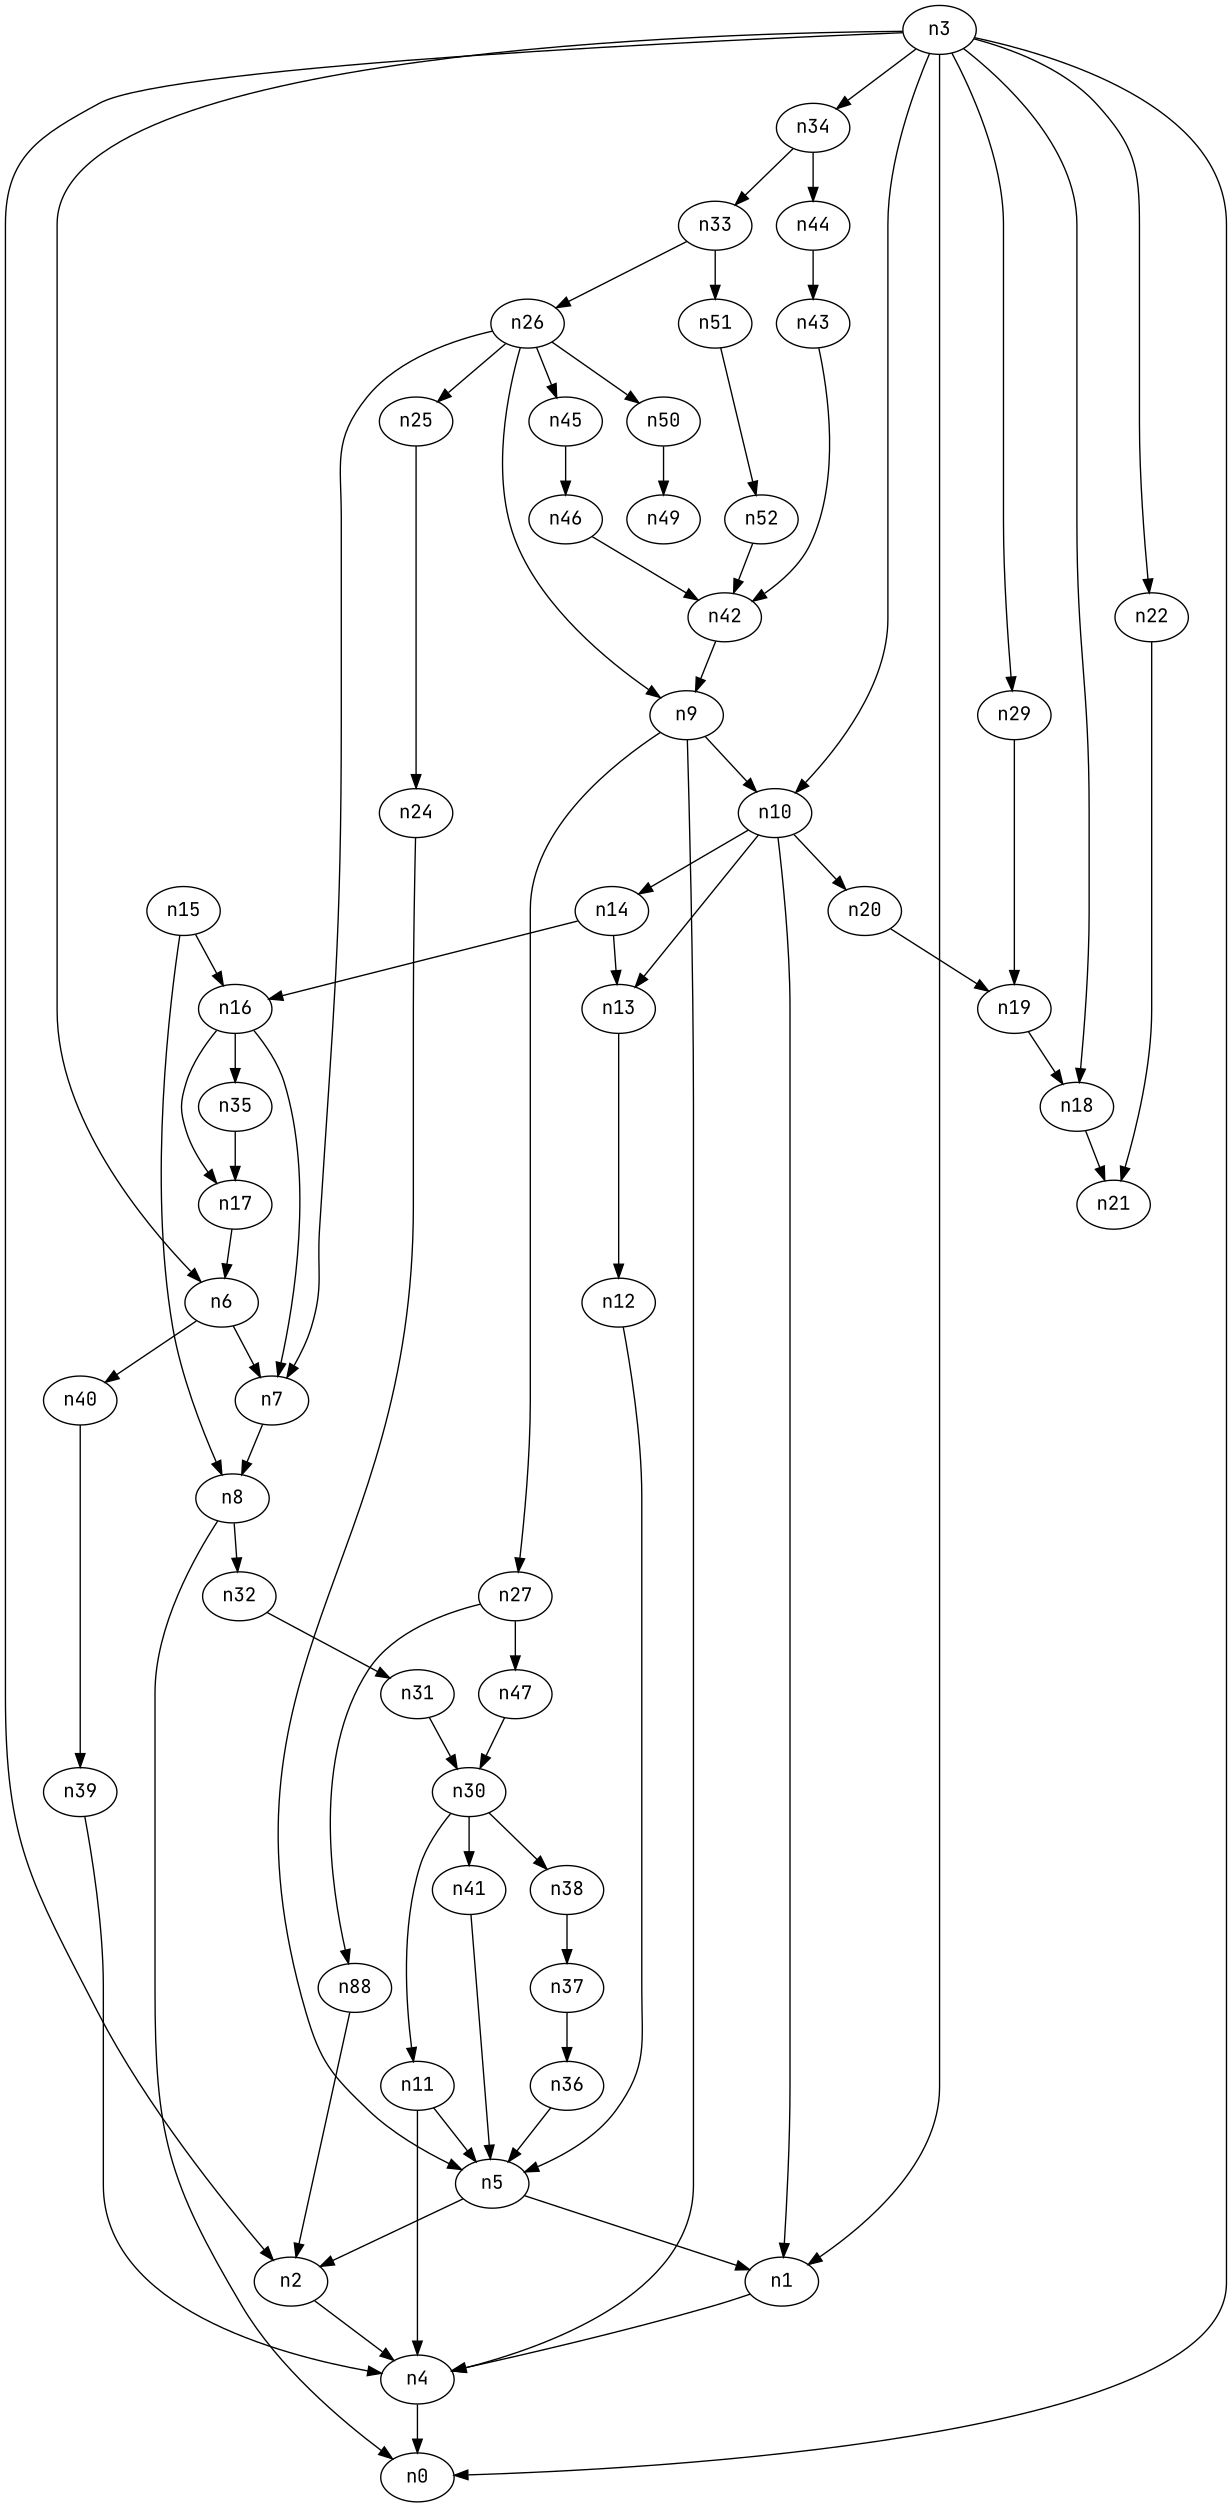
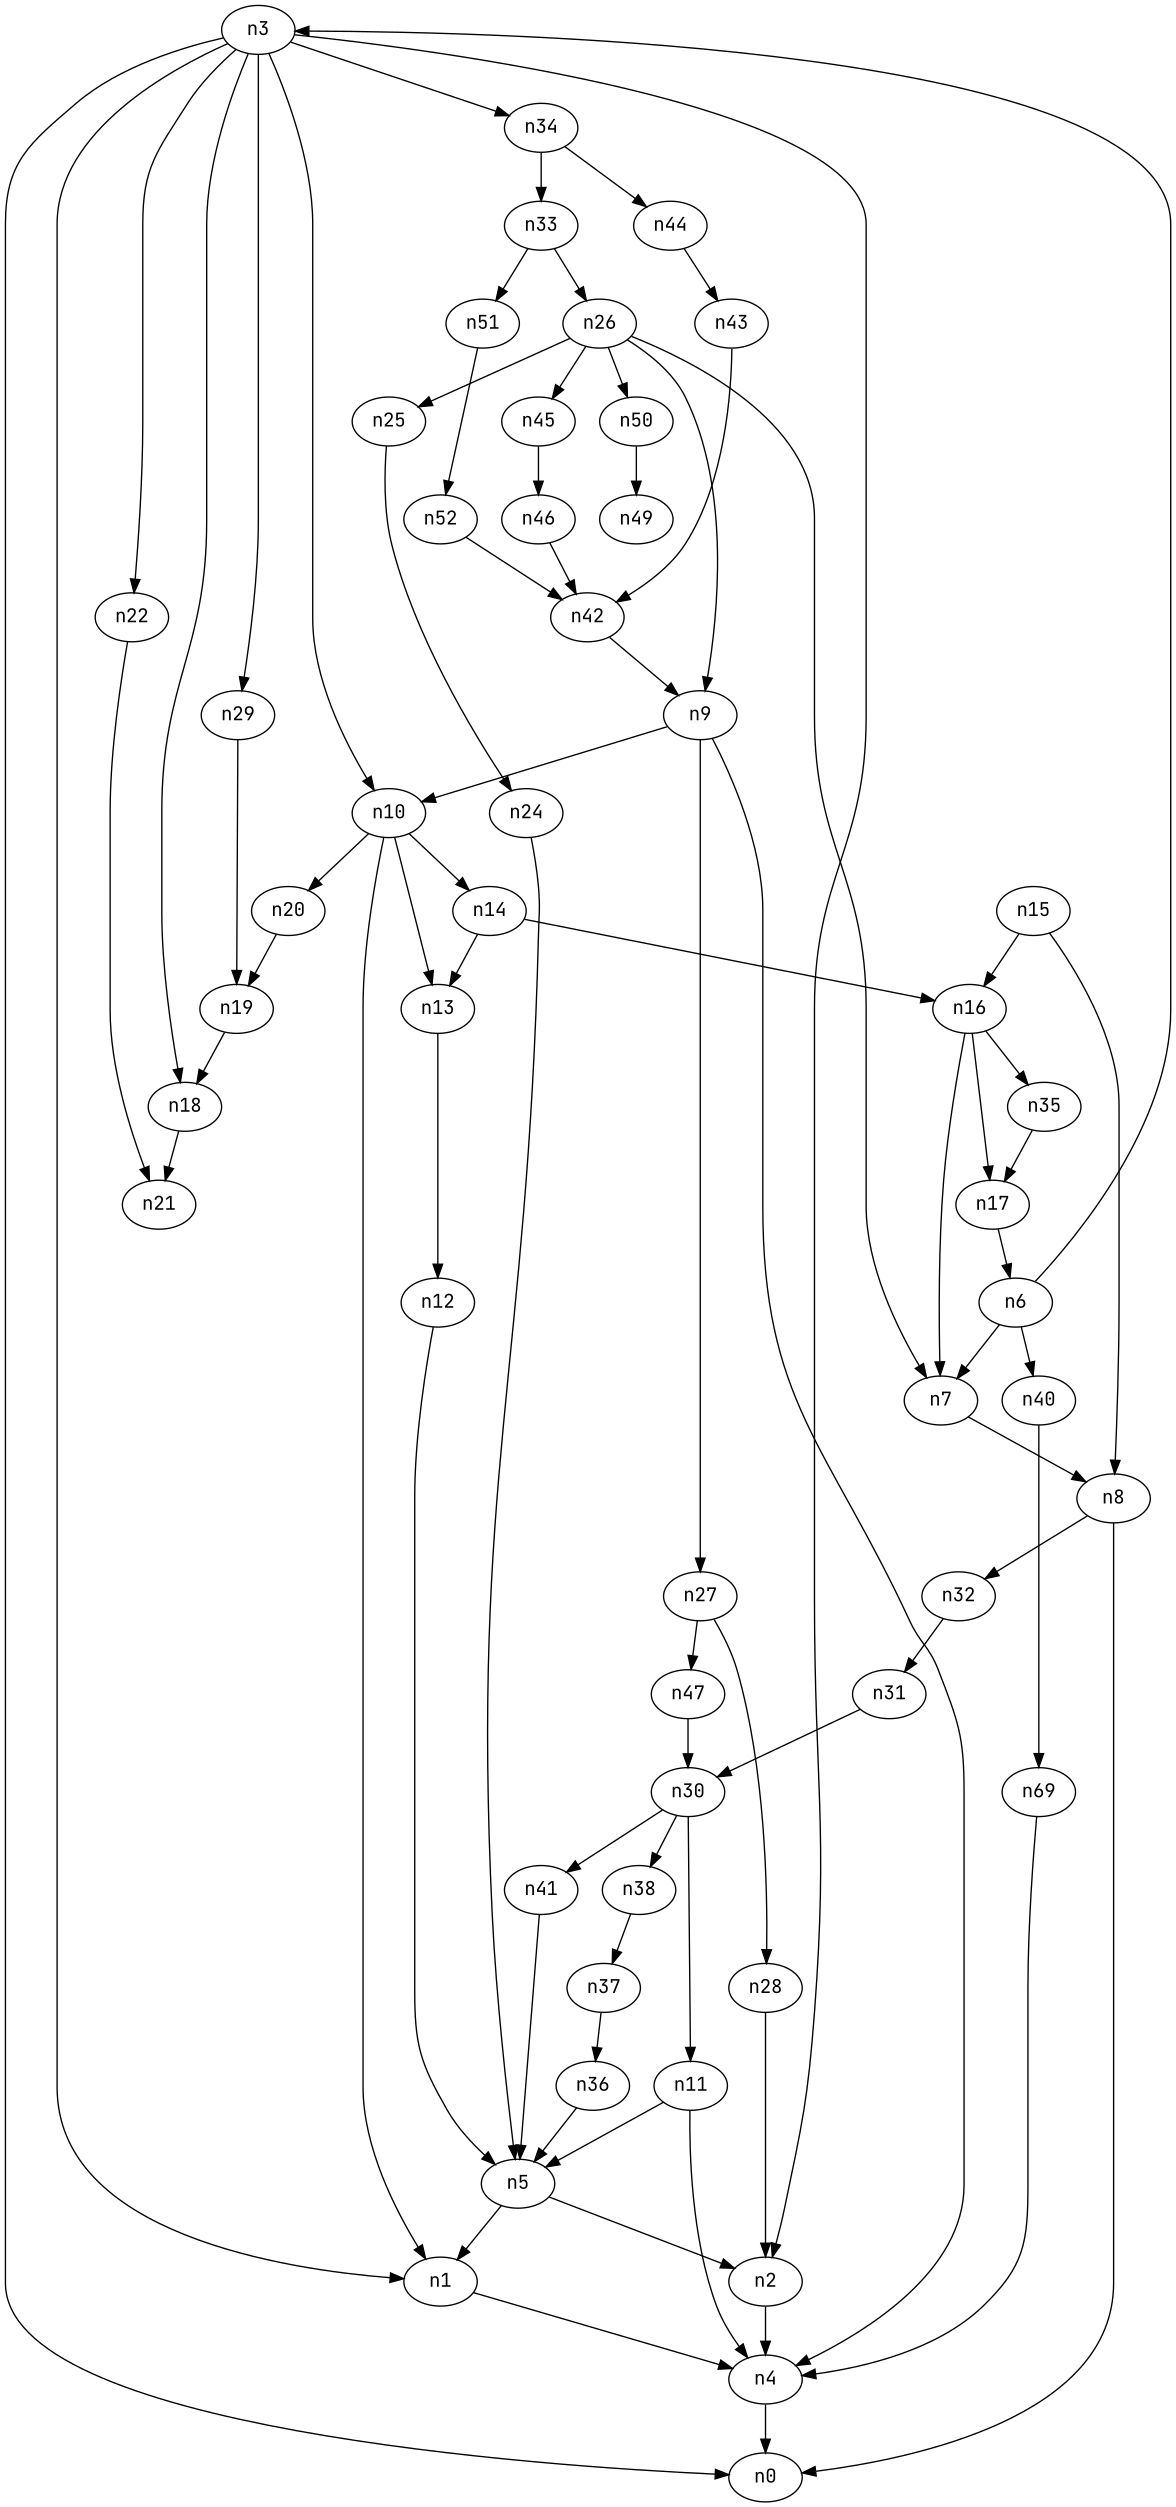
(57, 316) -> (1171, 313)
(80, 1792) -> (1039, 1792)
(355, 1988) -> (766, 1988)
